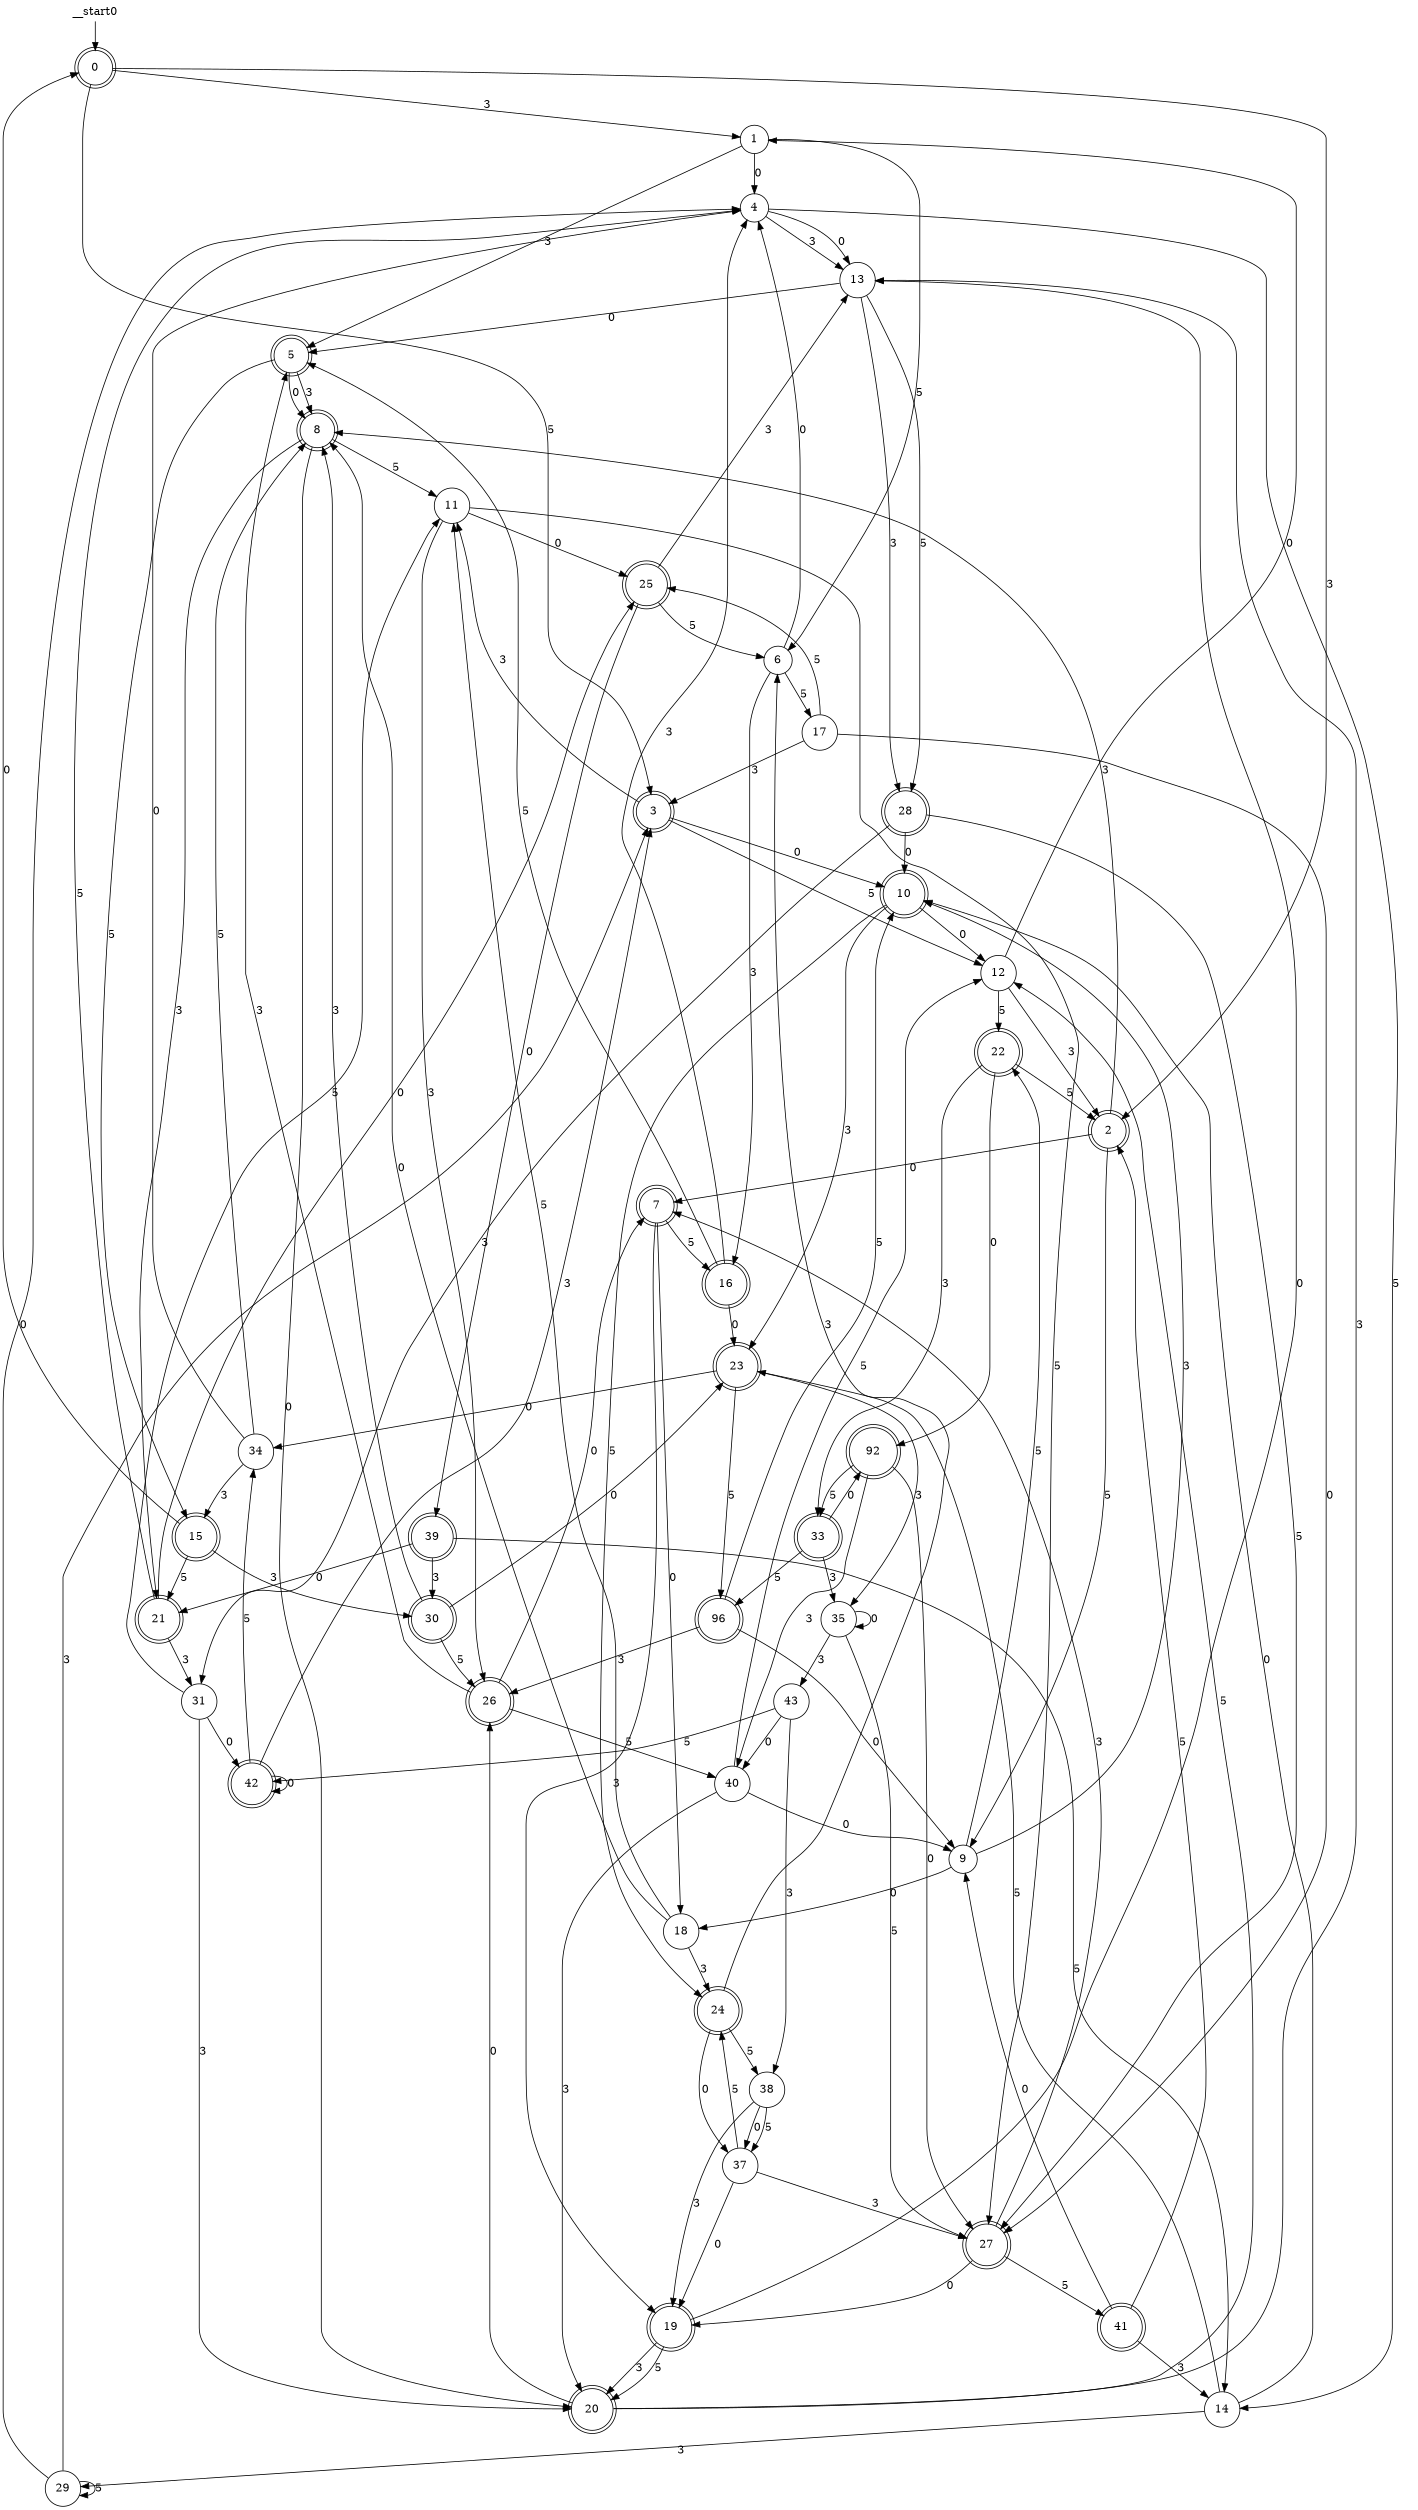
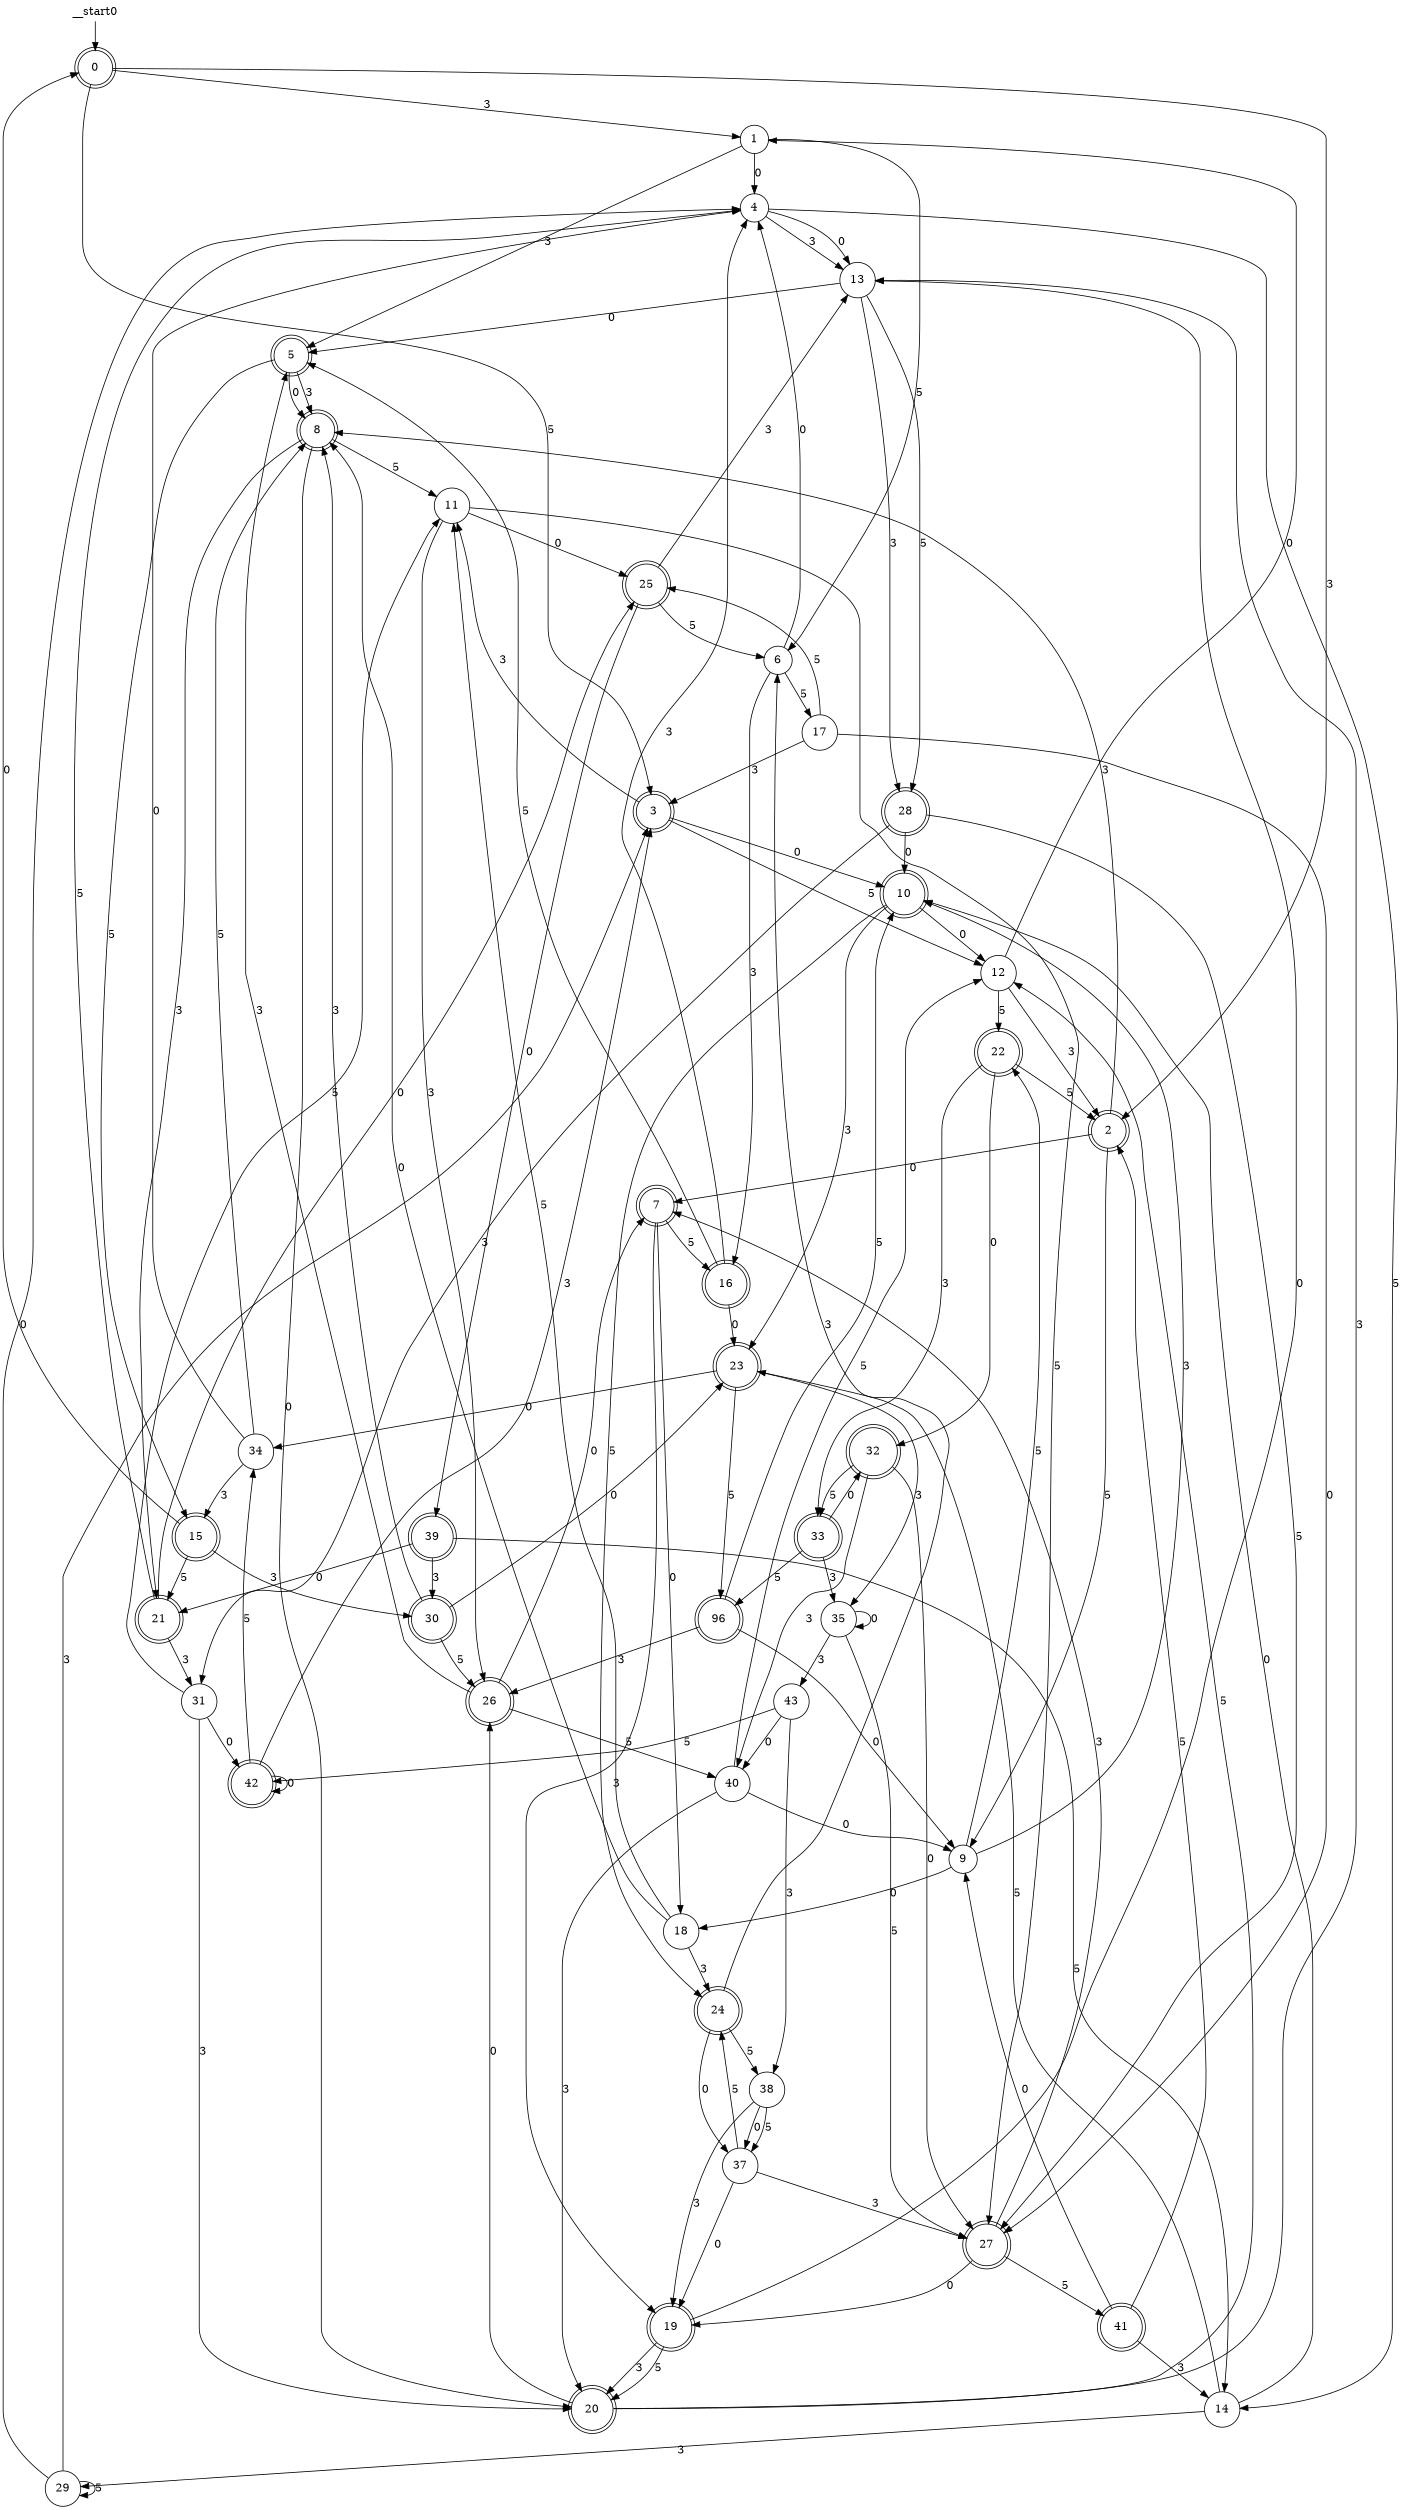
(873, 1452) -> (873, 1452)
